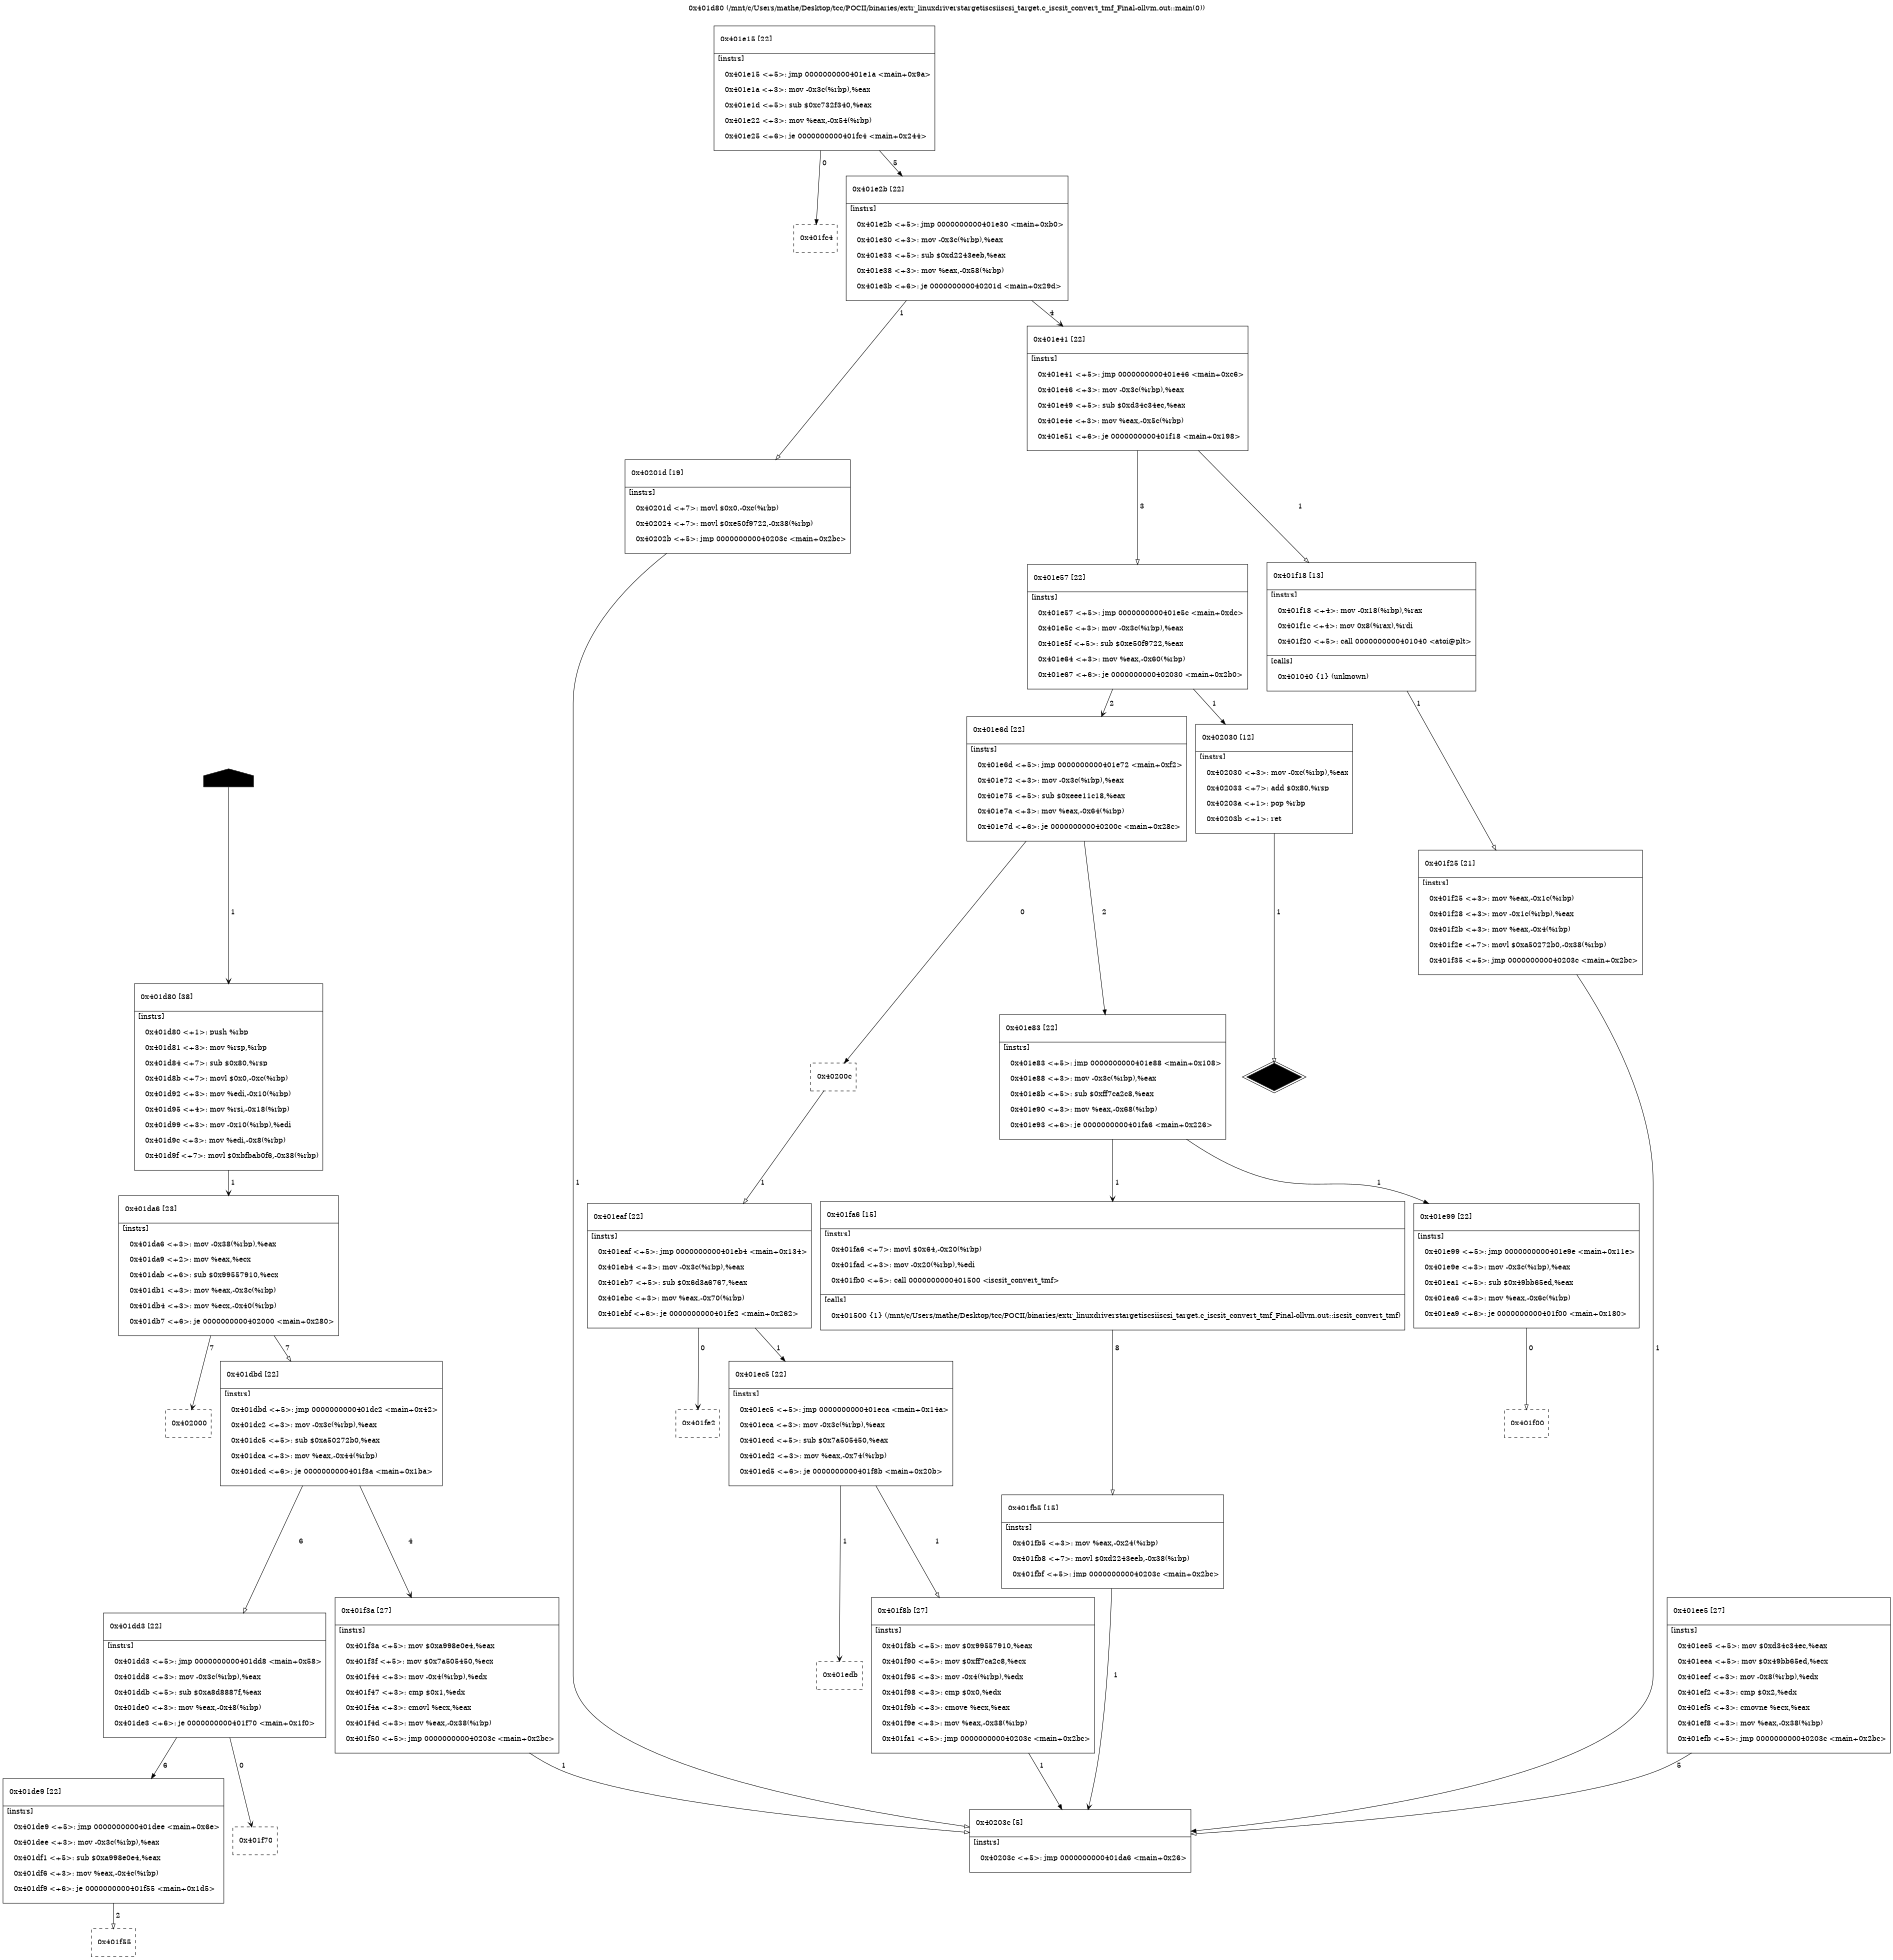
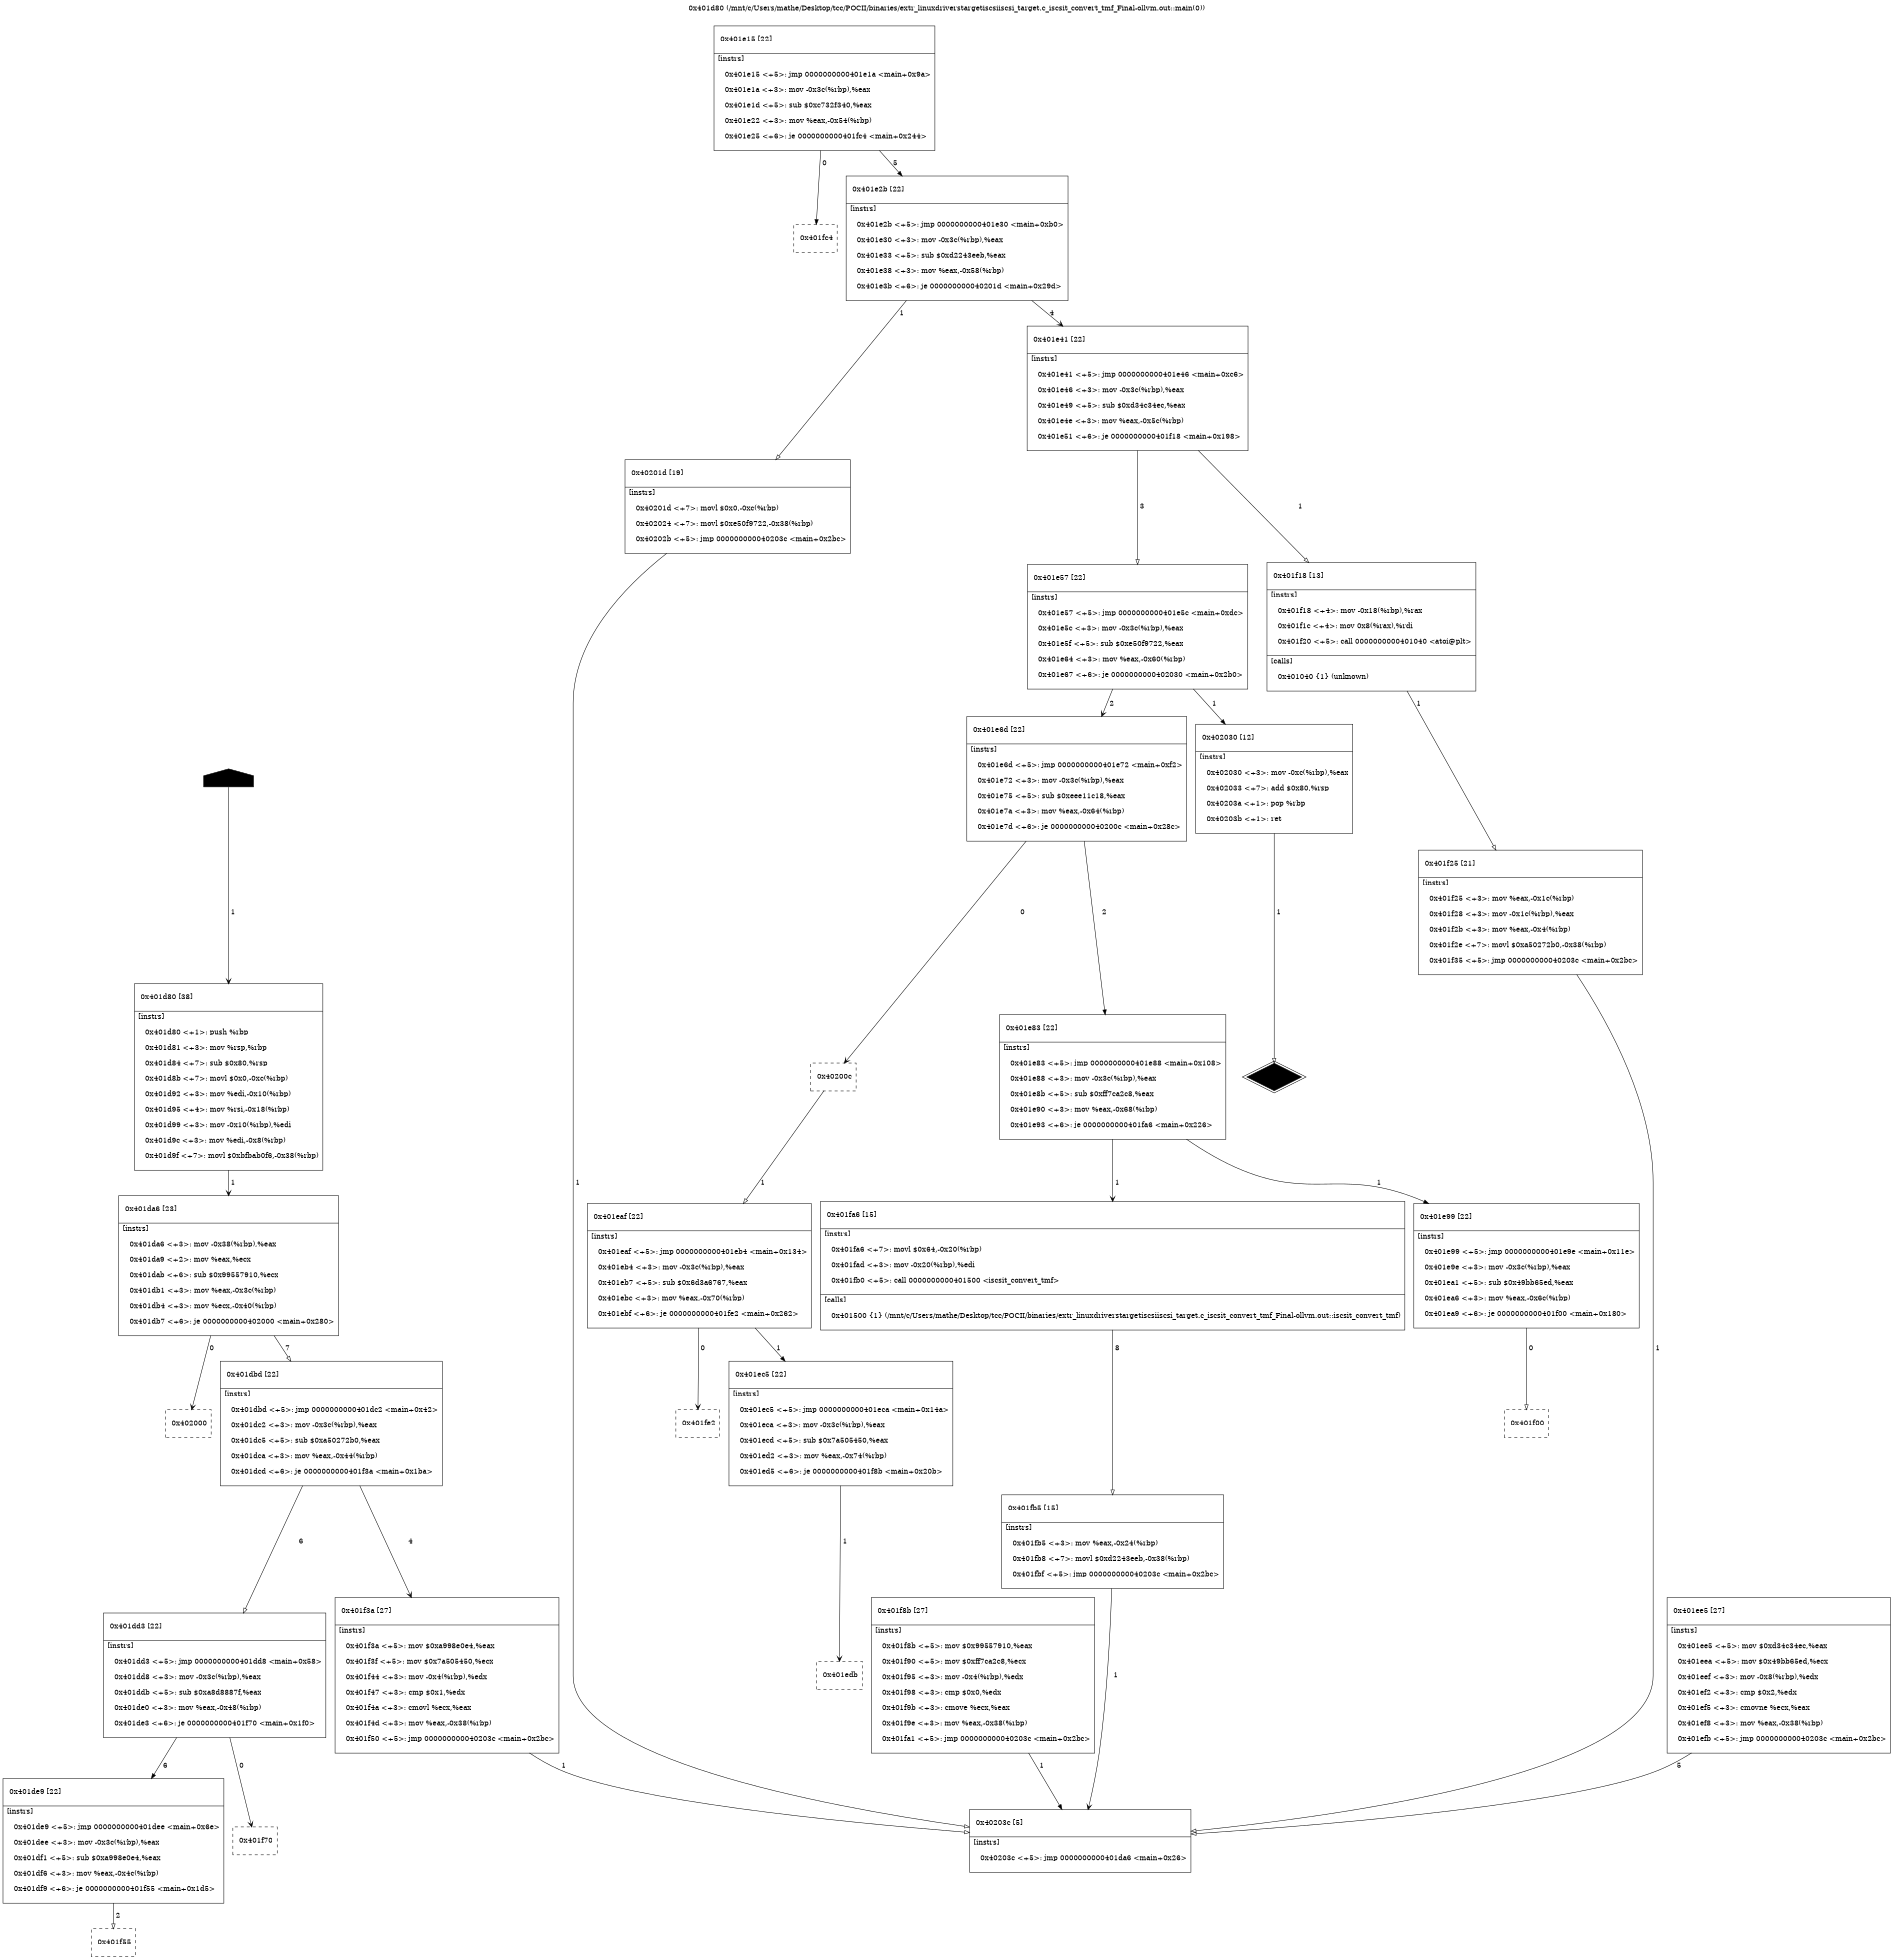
(937, 950) -> (937, 950)
(211, 1348) -> (211, 1348)
(906, 1539) -> none
(1653, 1568) -> (1653, 1568)
